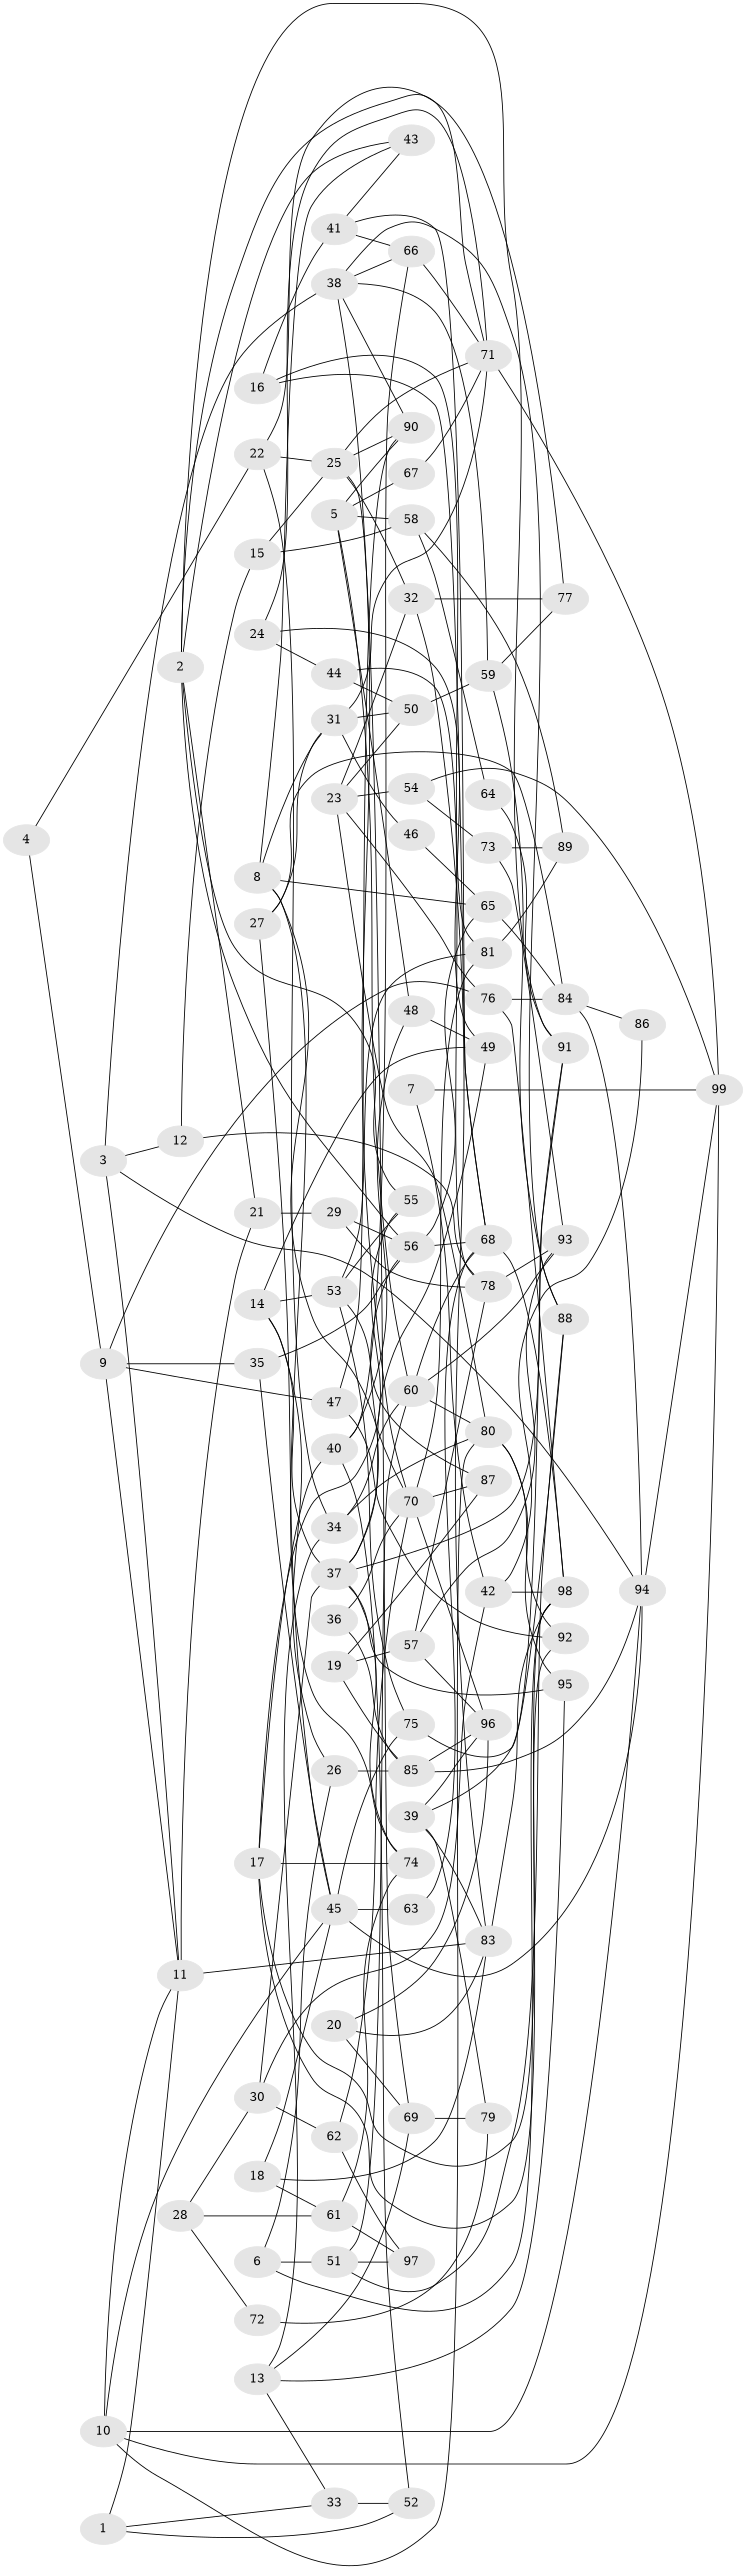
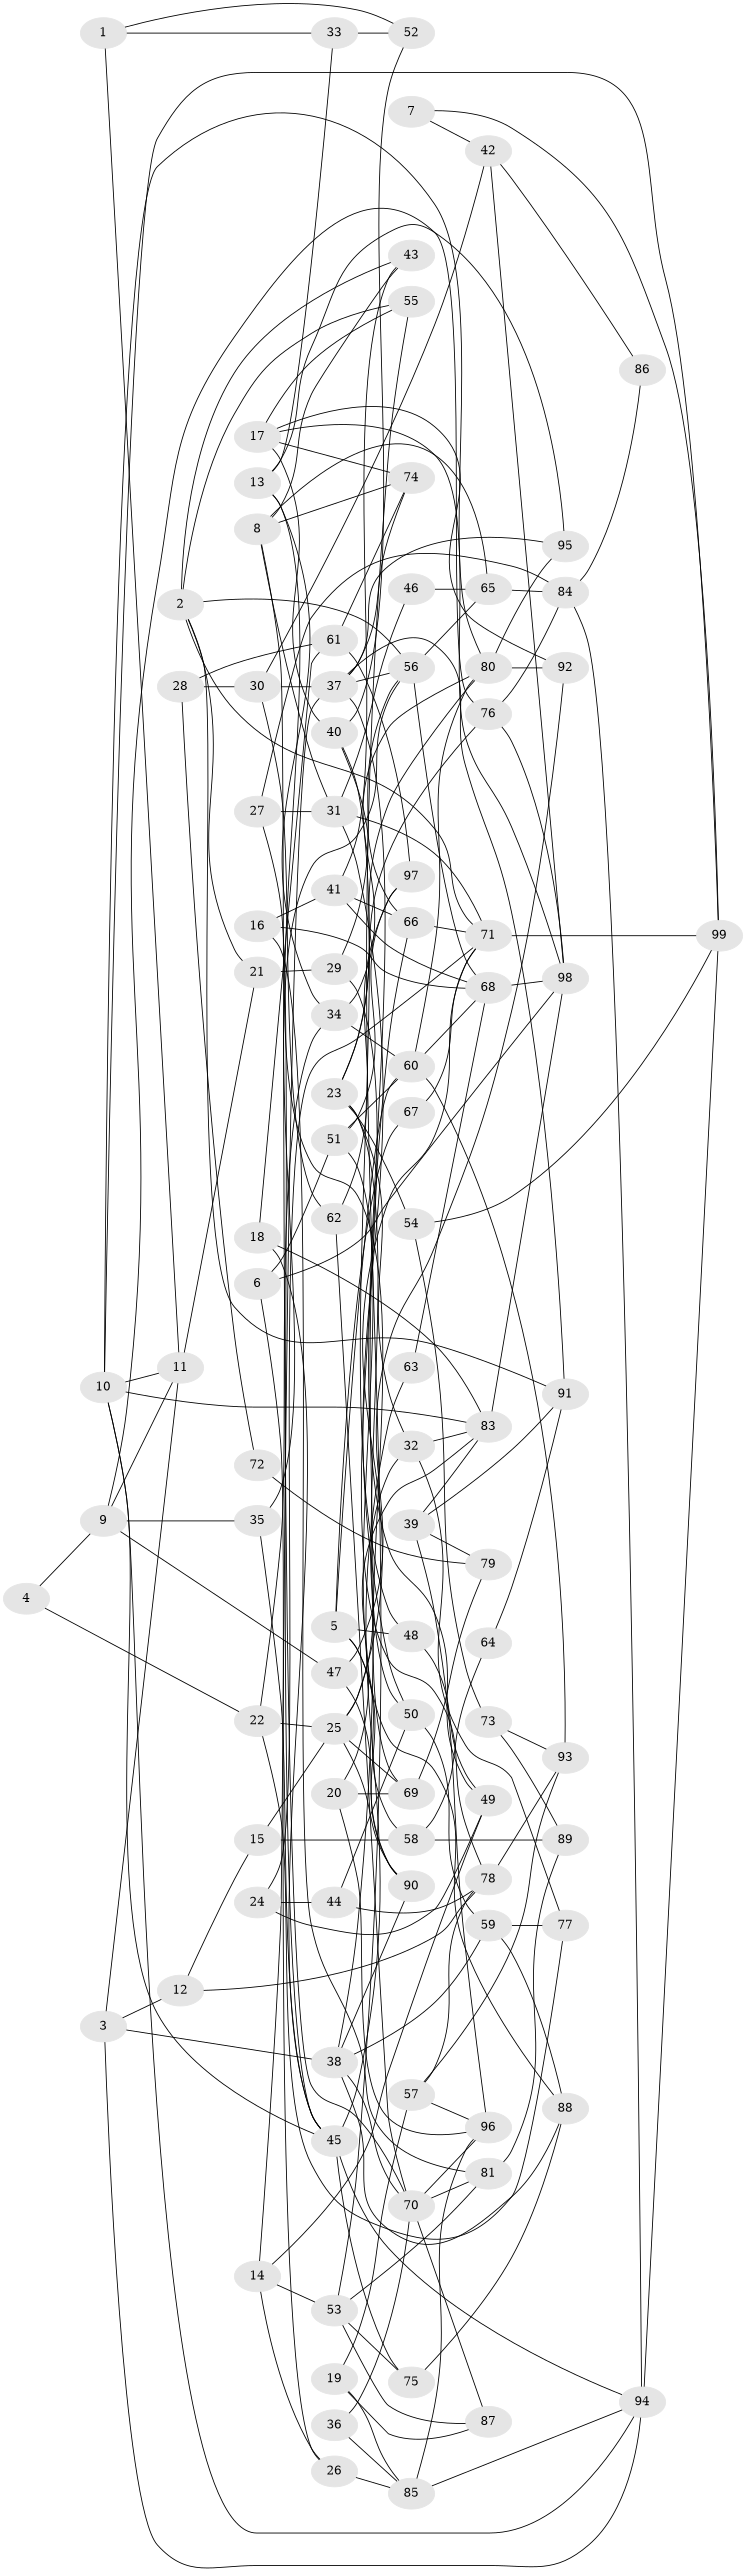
(334, 1958) -> (313, 1407)
